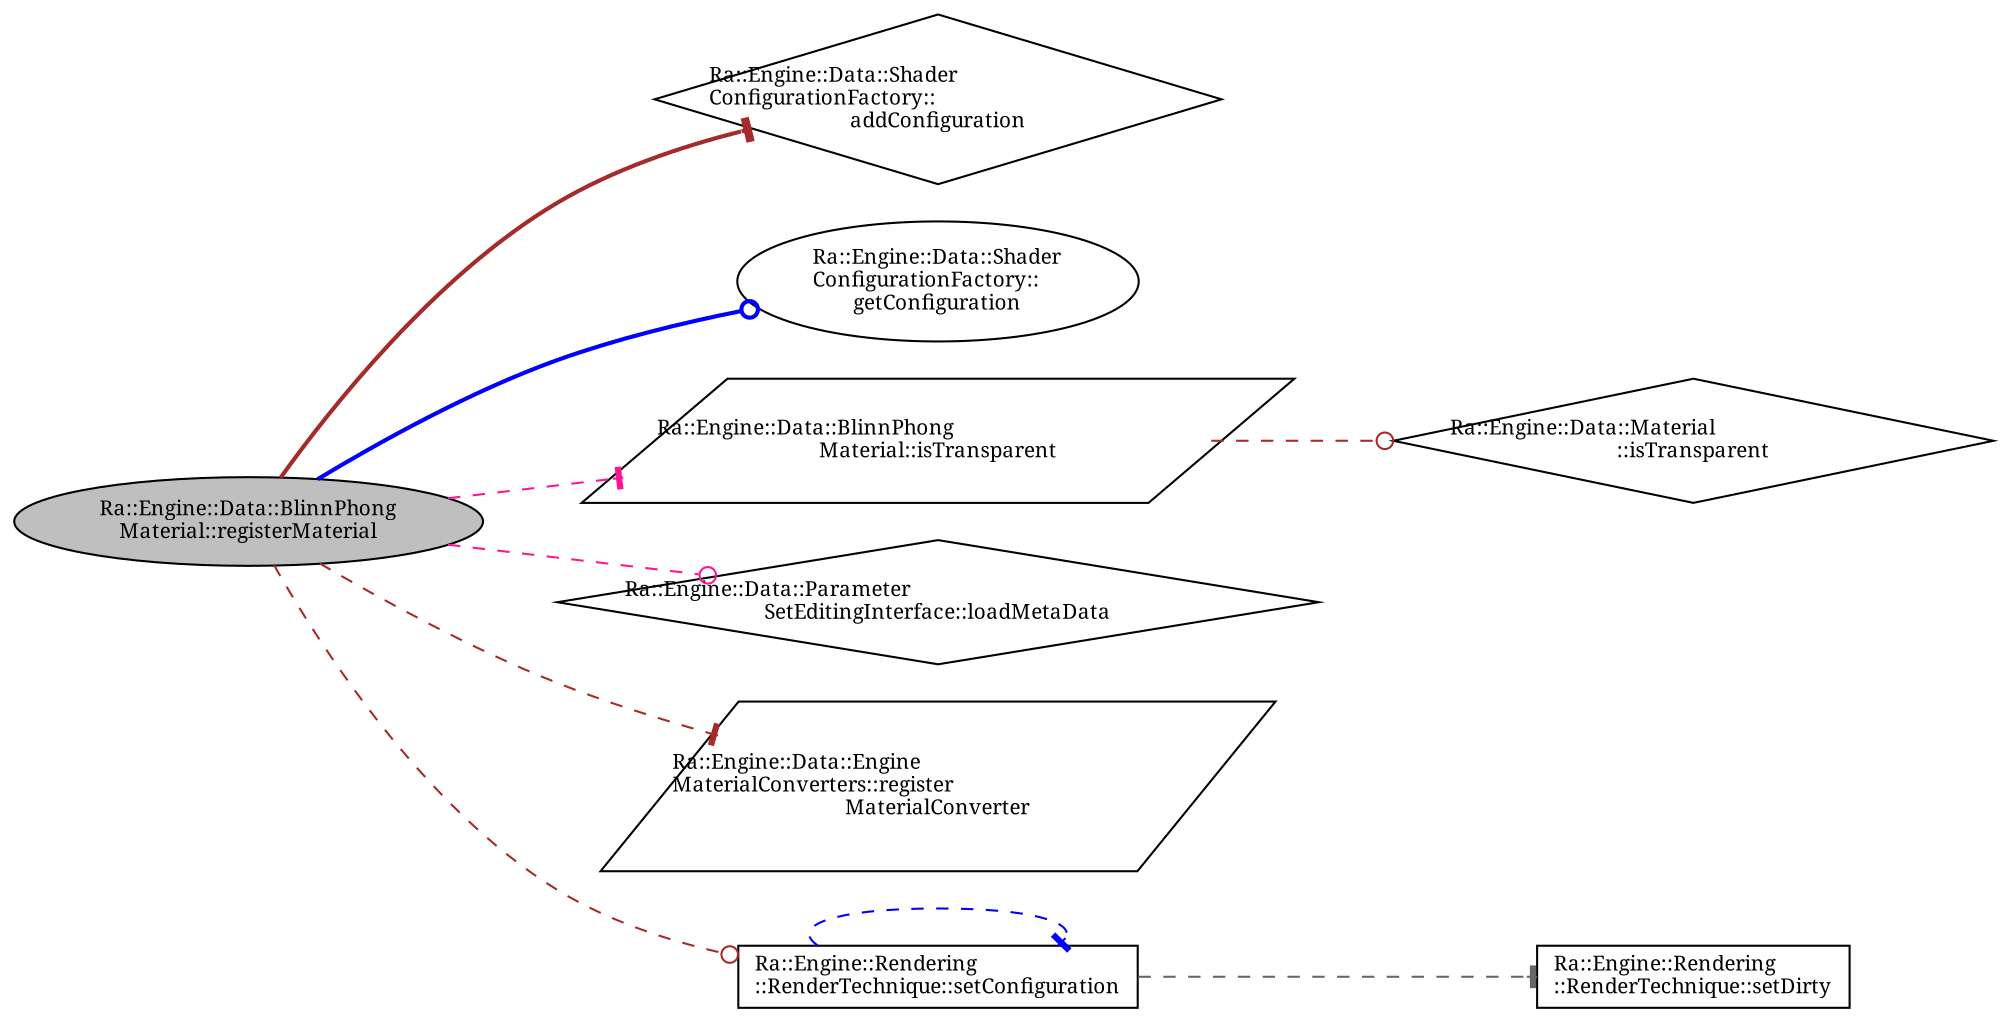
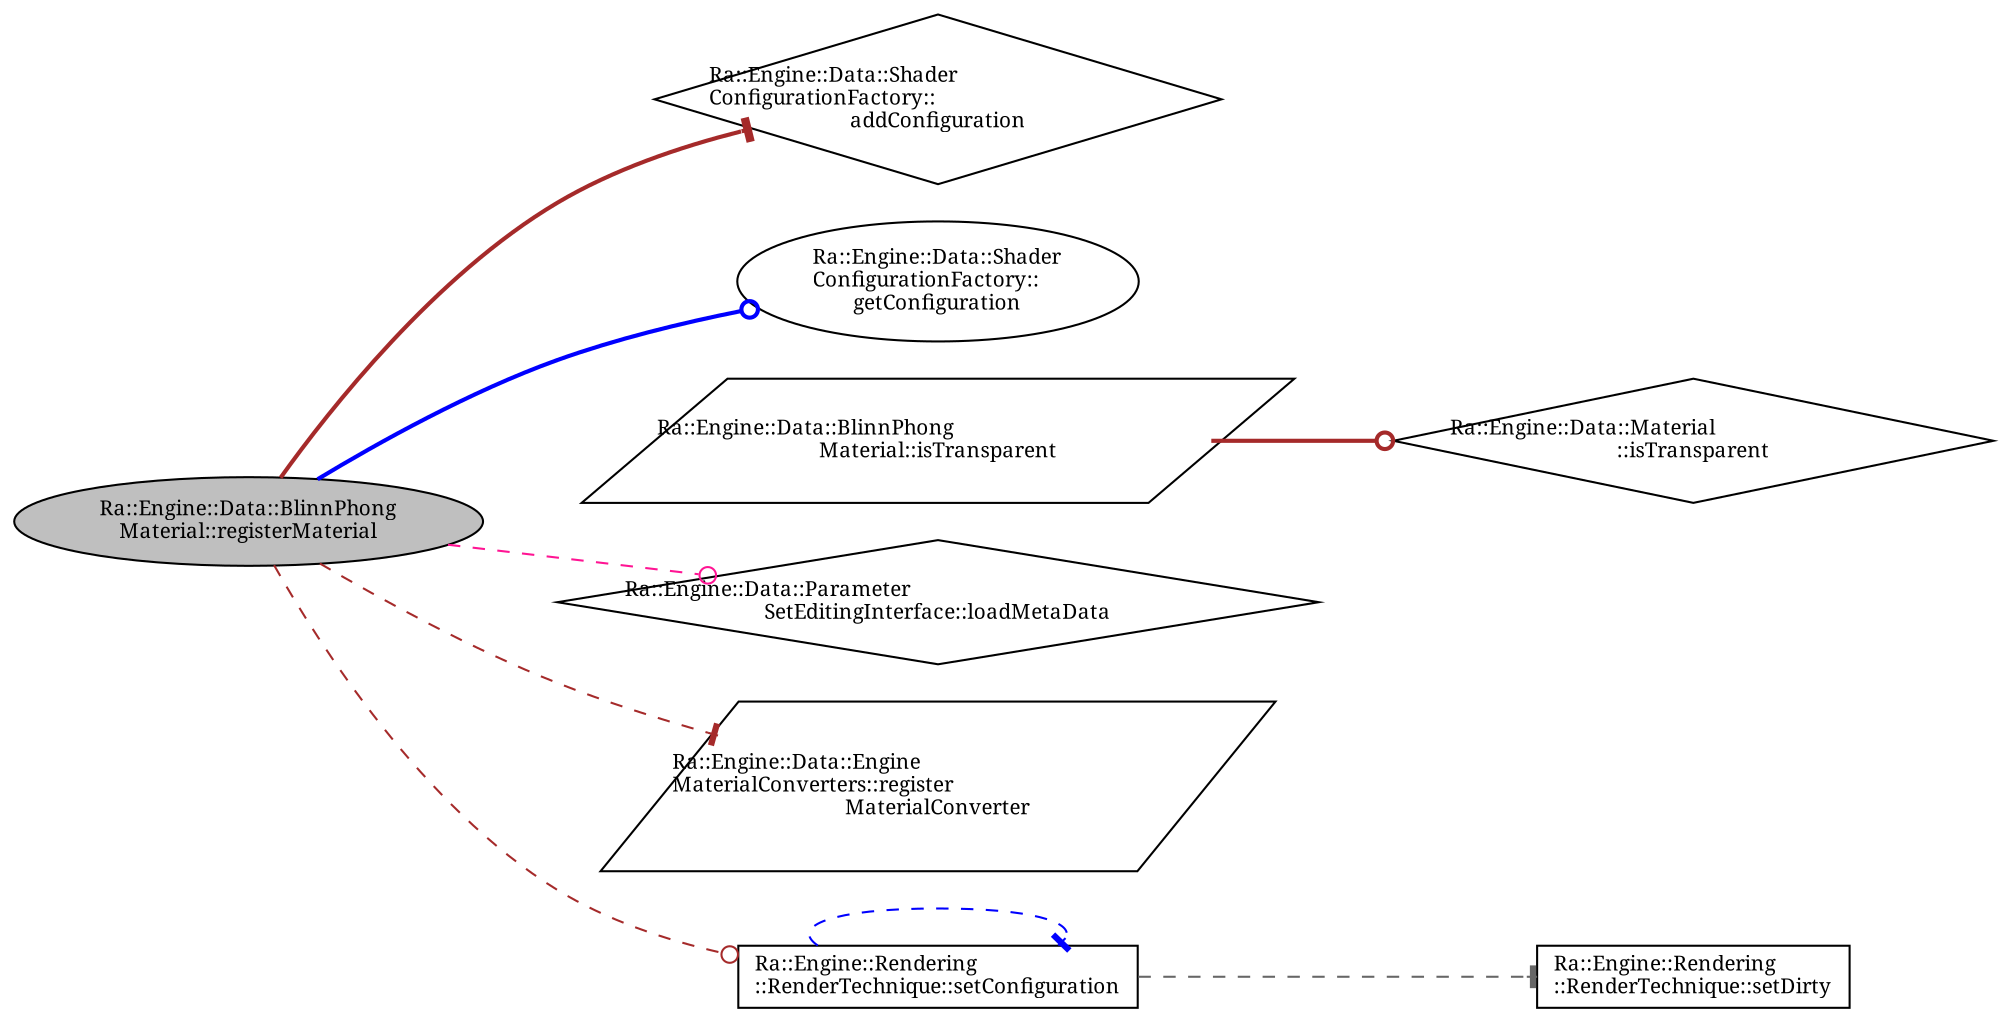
(1294, 441) -> (1294, 441)
(530, 489) -> none
